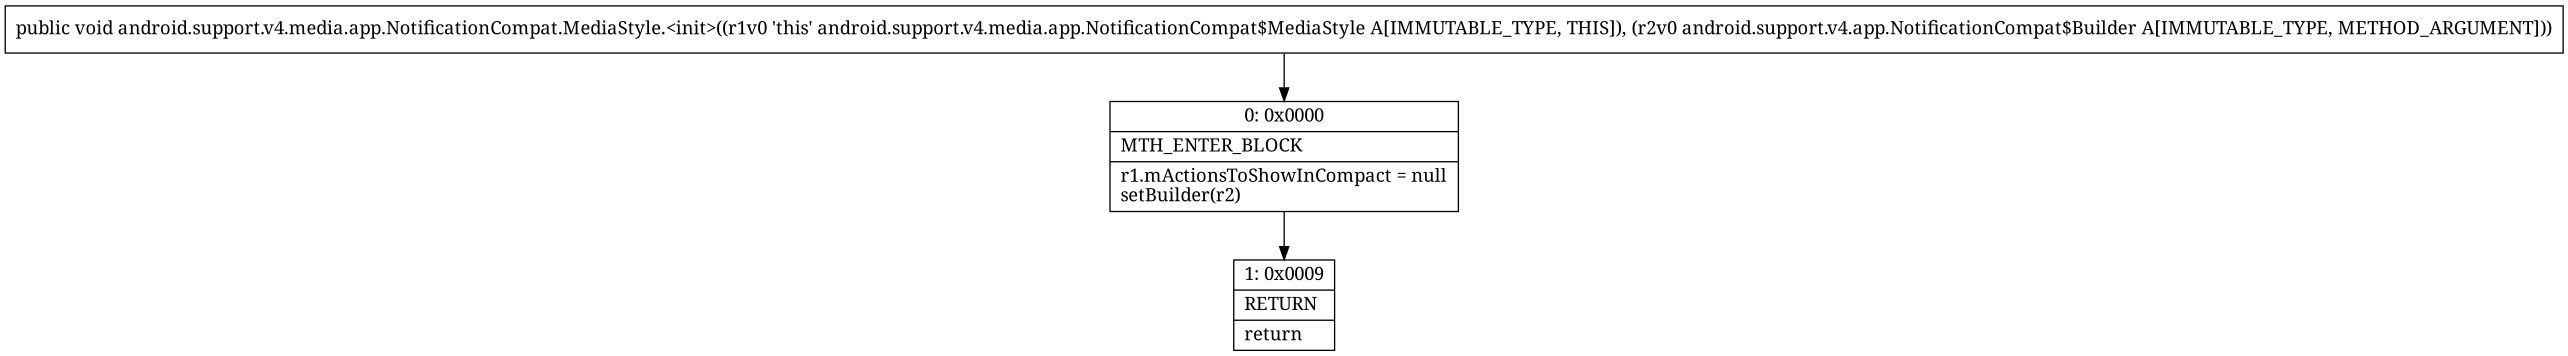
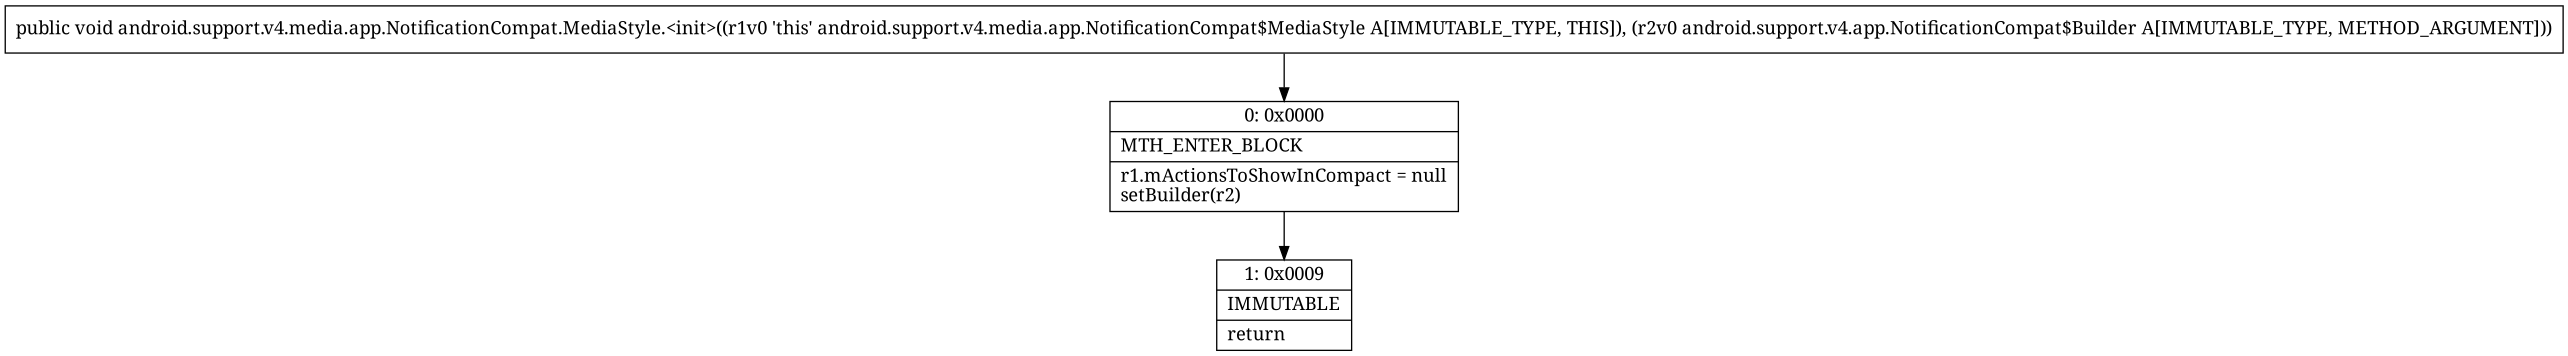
(1281, 305) -> (1284, 305)
